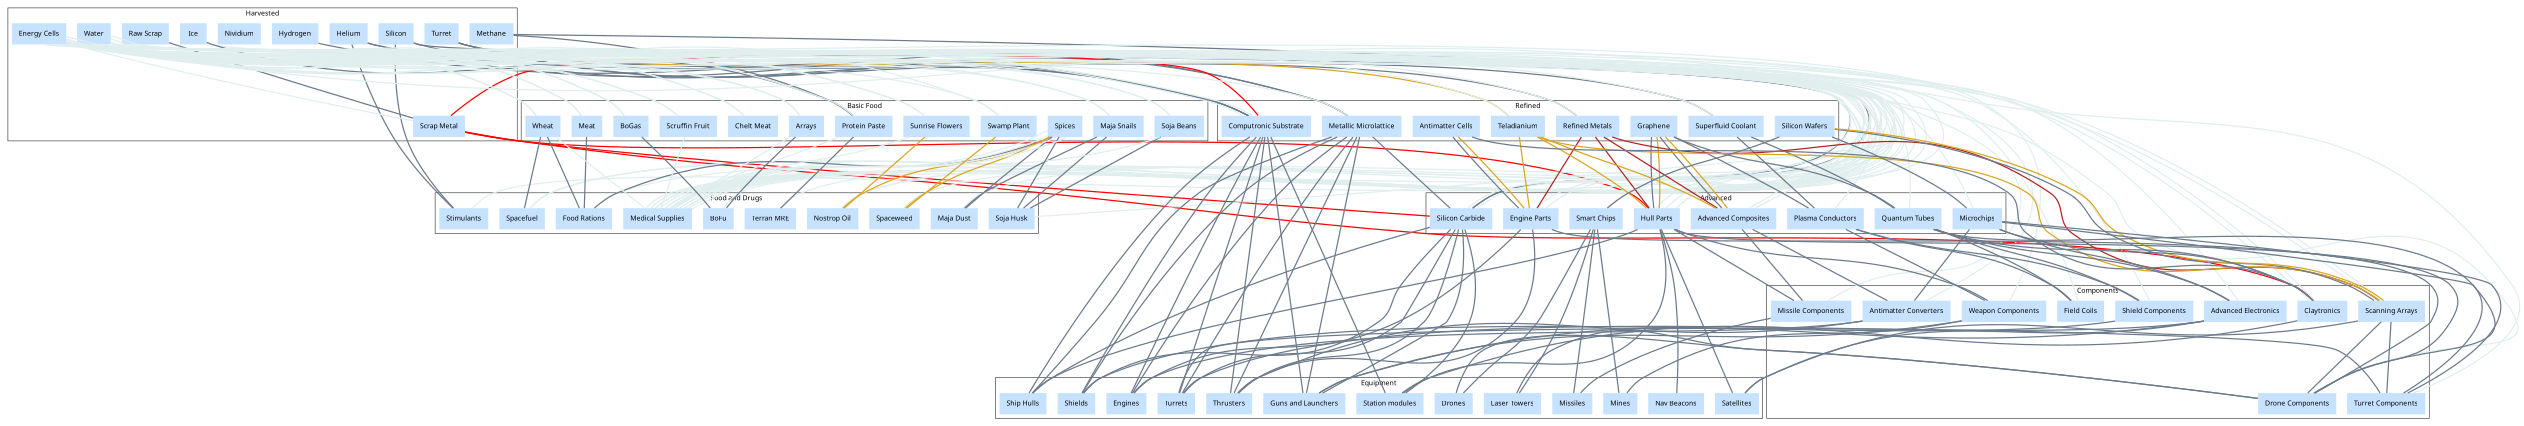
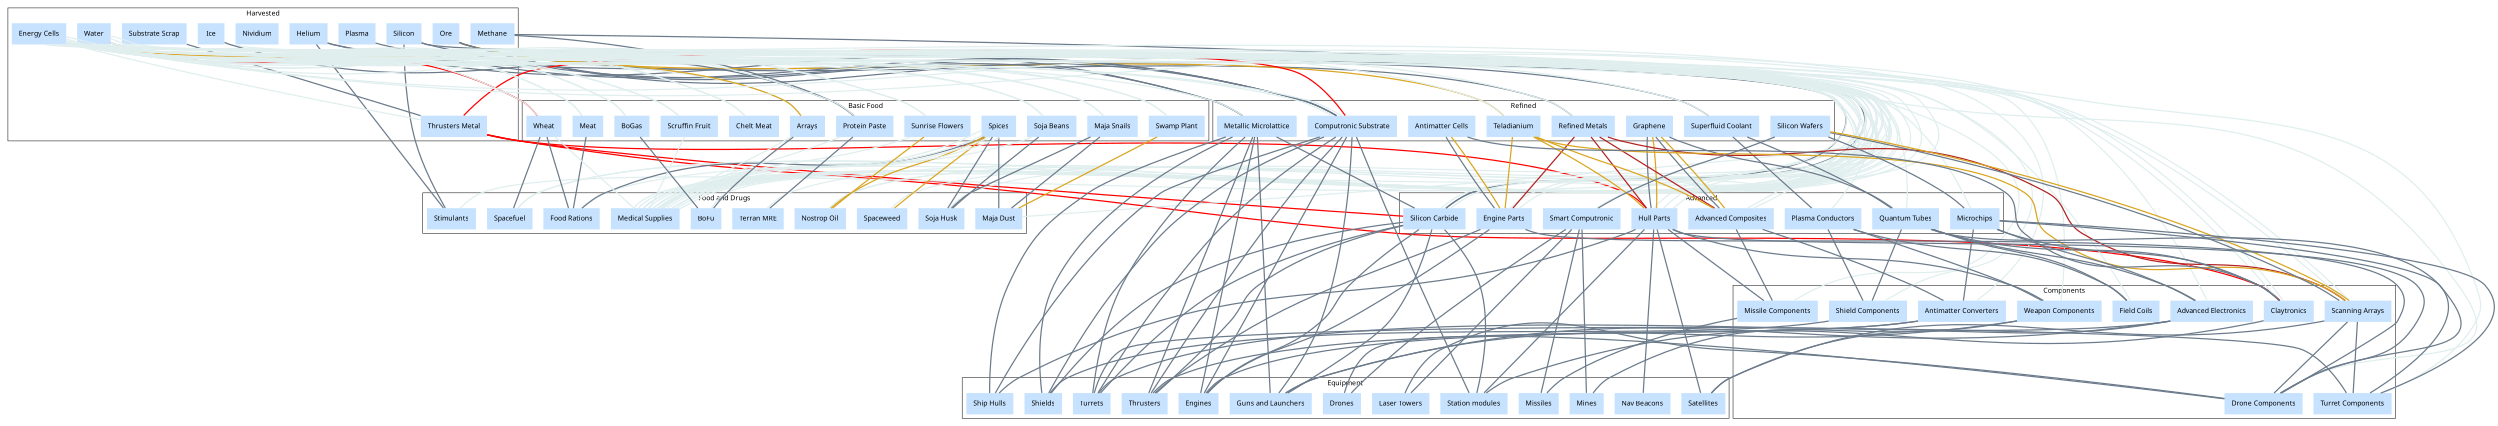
(145, 34) -> (154, 34)
(295, 34) -> (357, 34)
(442, 34) -> (446, 34)
(438, 58) -> (439, 58)
(329, 60) -> (329, 60)
(439, 126) -> (454, 126)
(1732, 166) -> none
(951, 172) -> (1074, 180)
(1596, 219) -> (1582, 219)
(1225, 295) -> (1326, 317)
